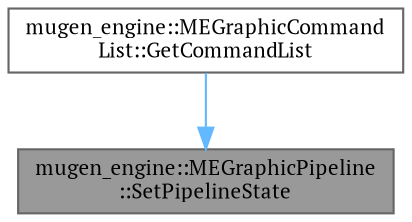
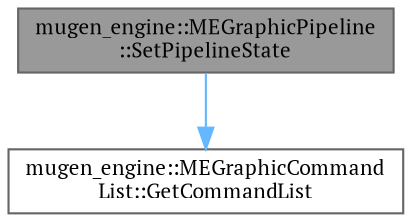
(206, 100) -> (206, 100)
